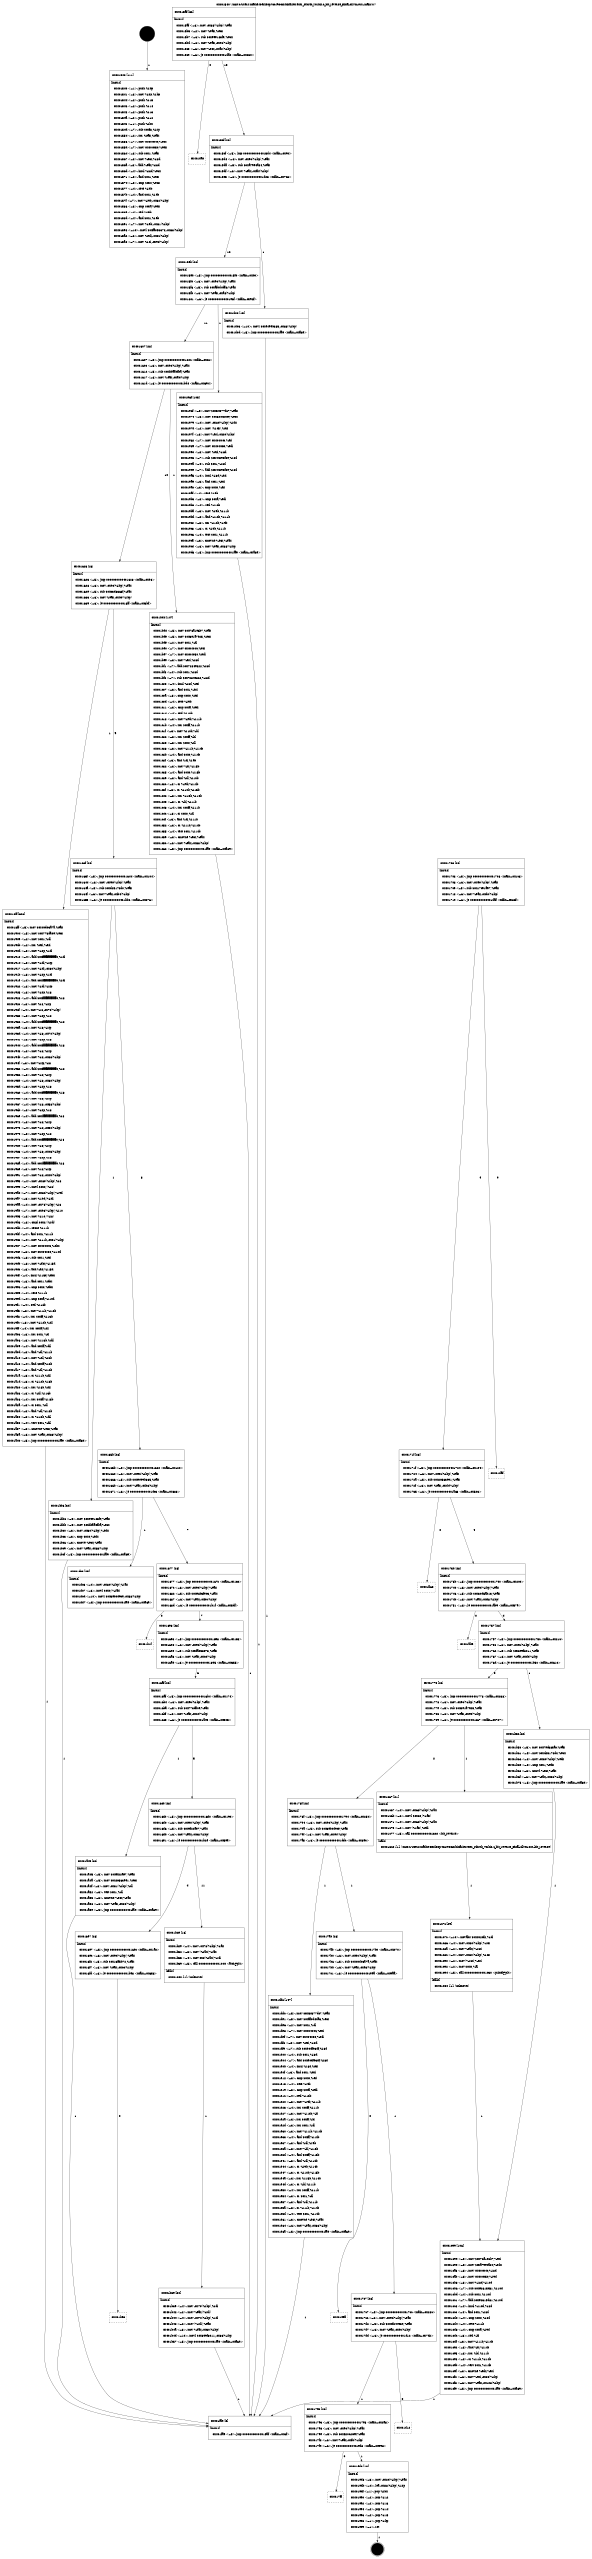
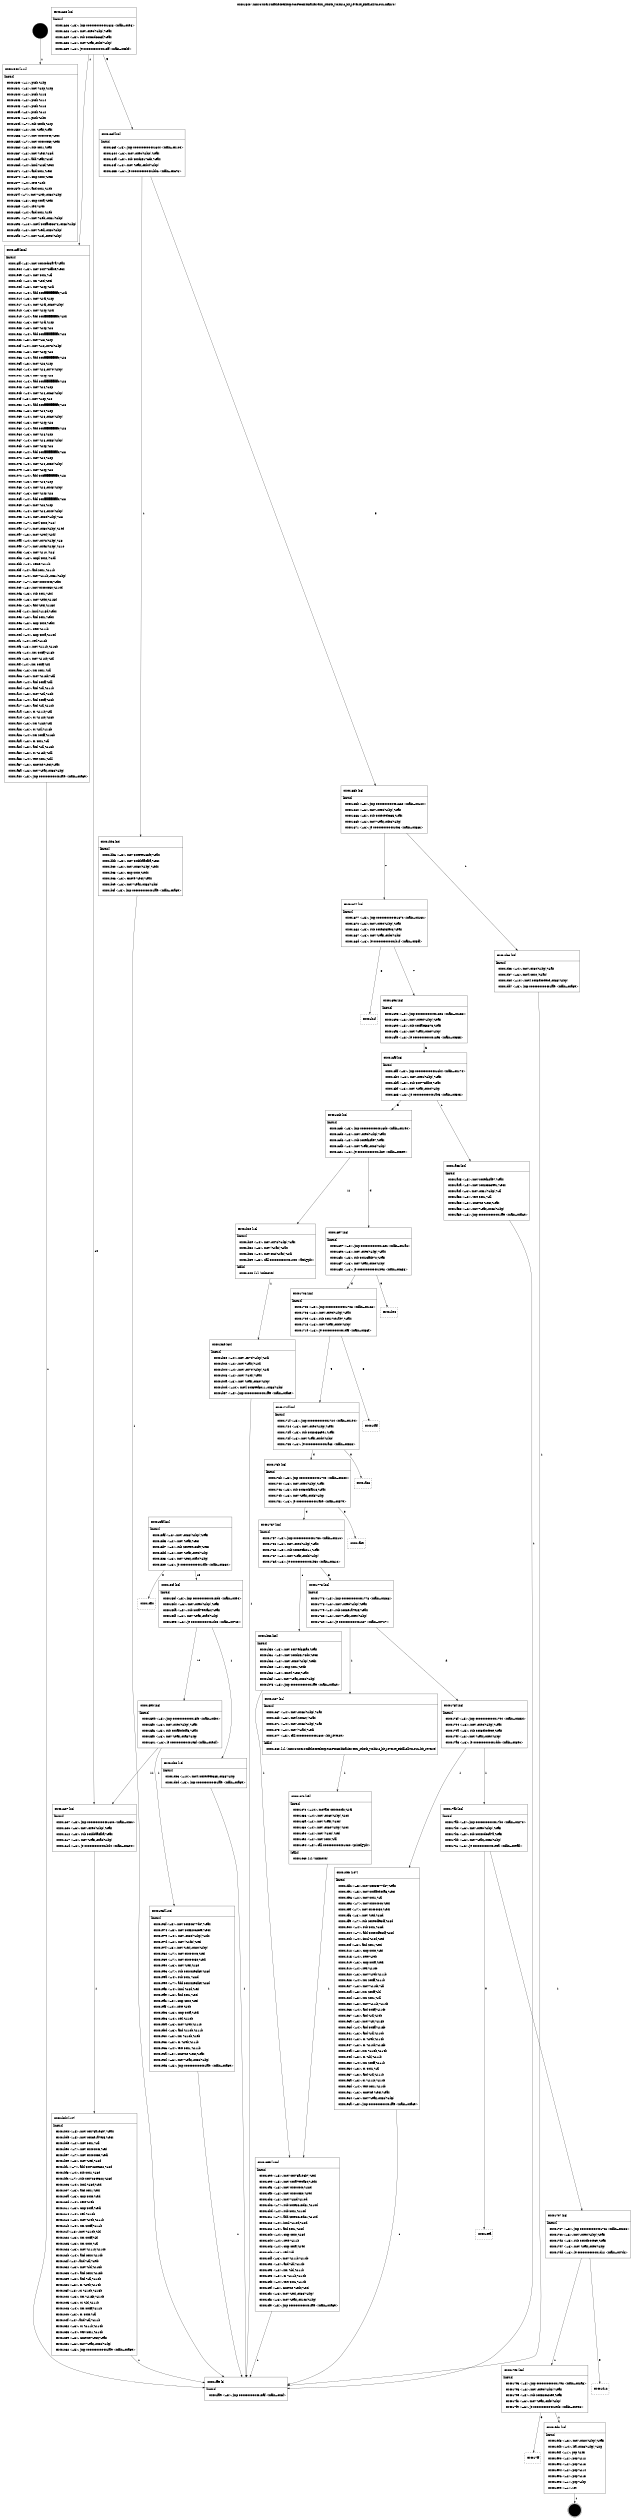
(142, 474) -> (94, 928)
none -> (352, 1281)
none -> (540, 1798)
